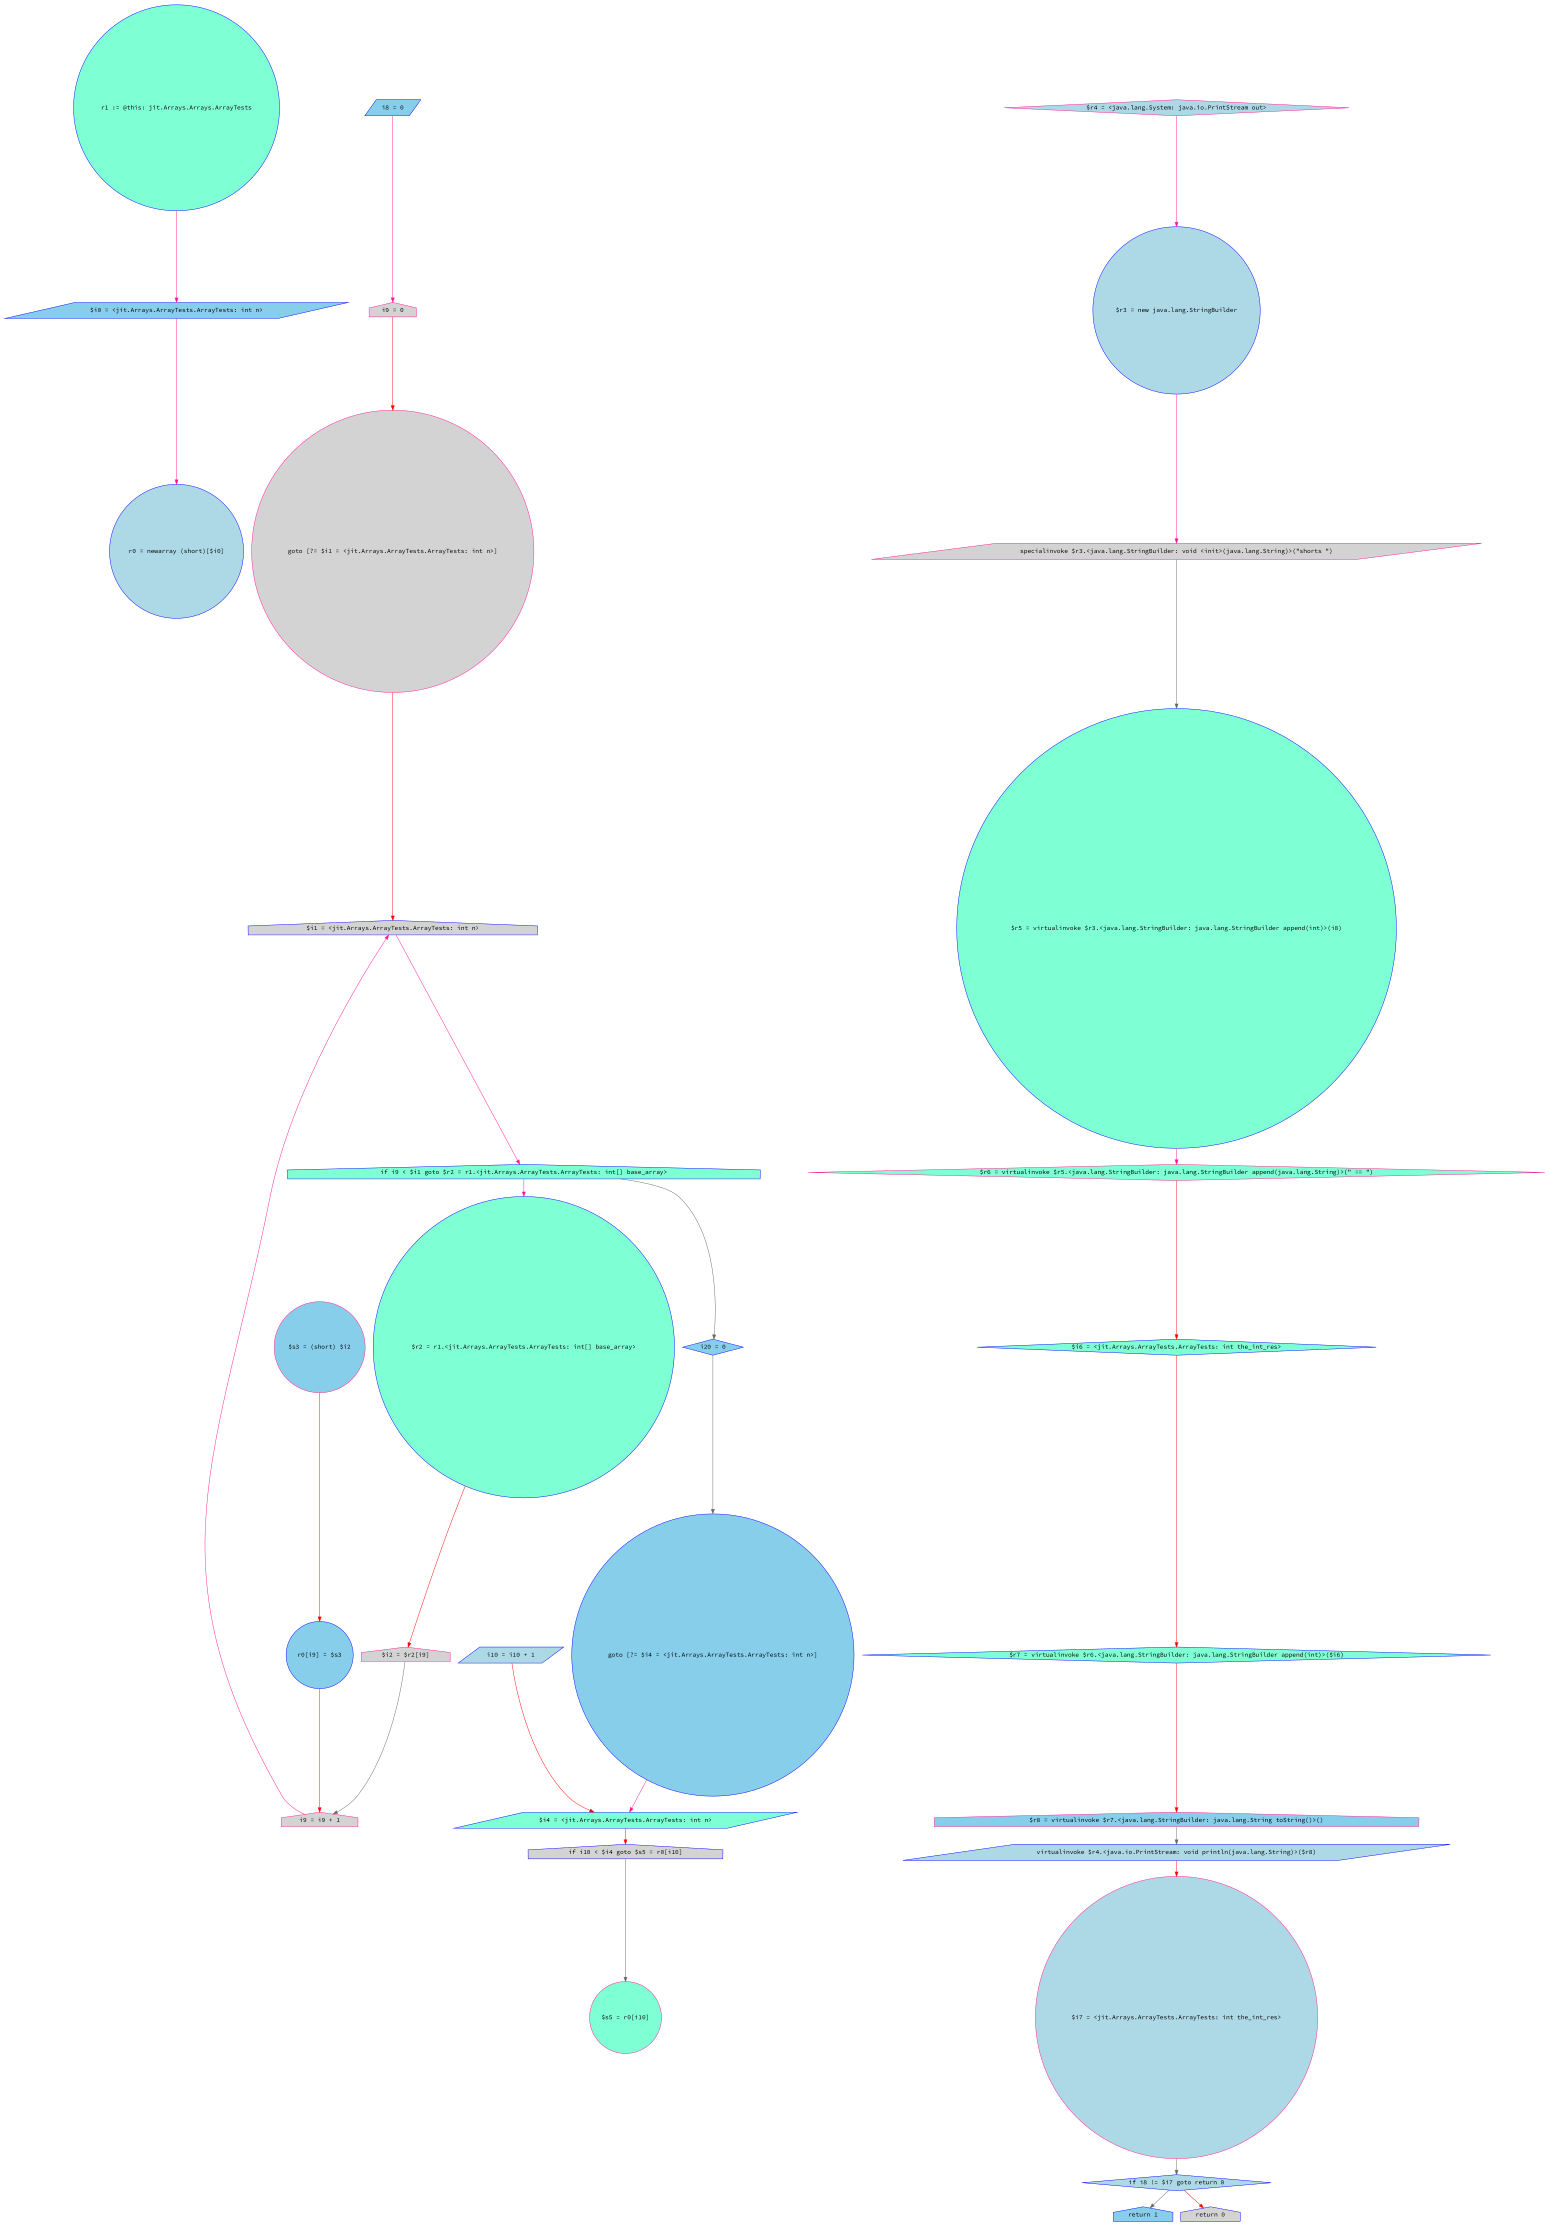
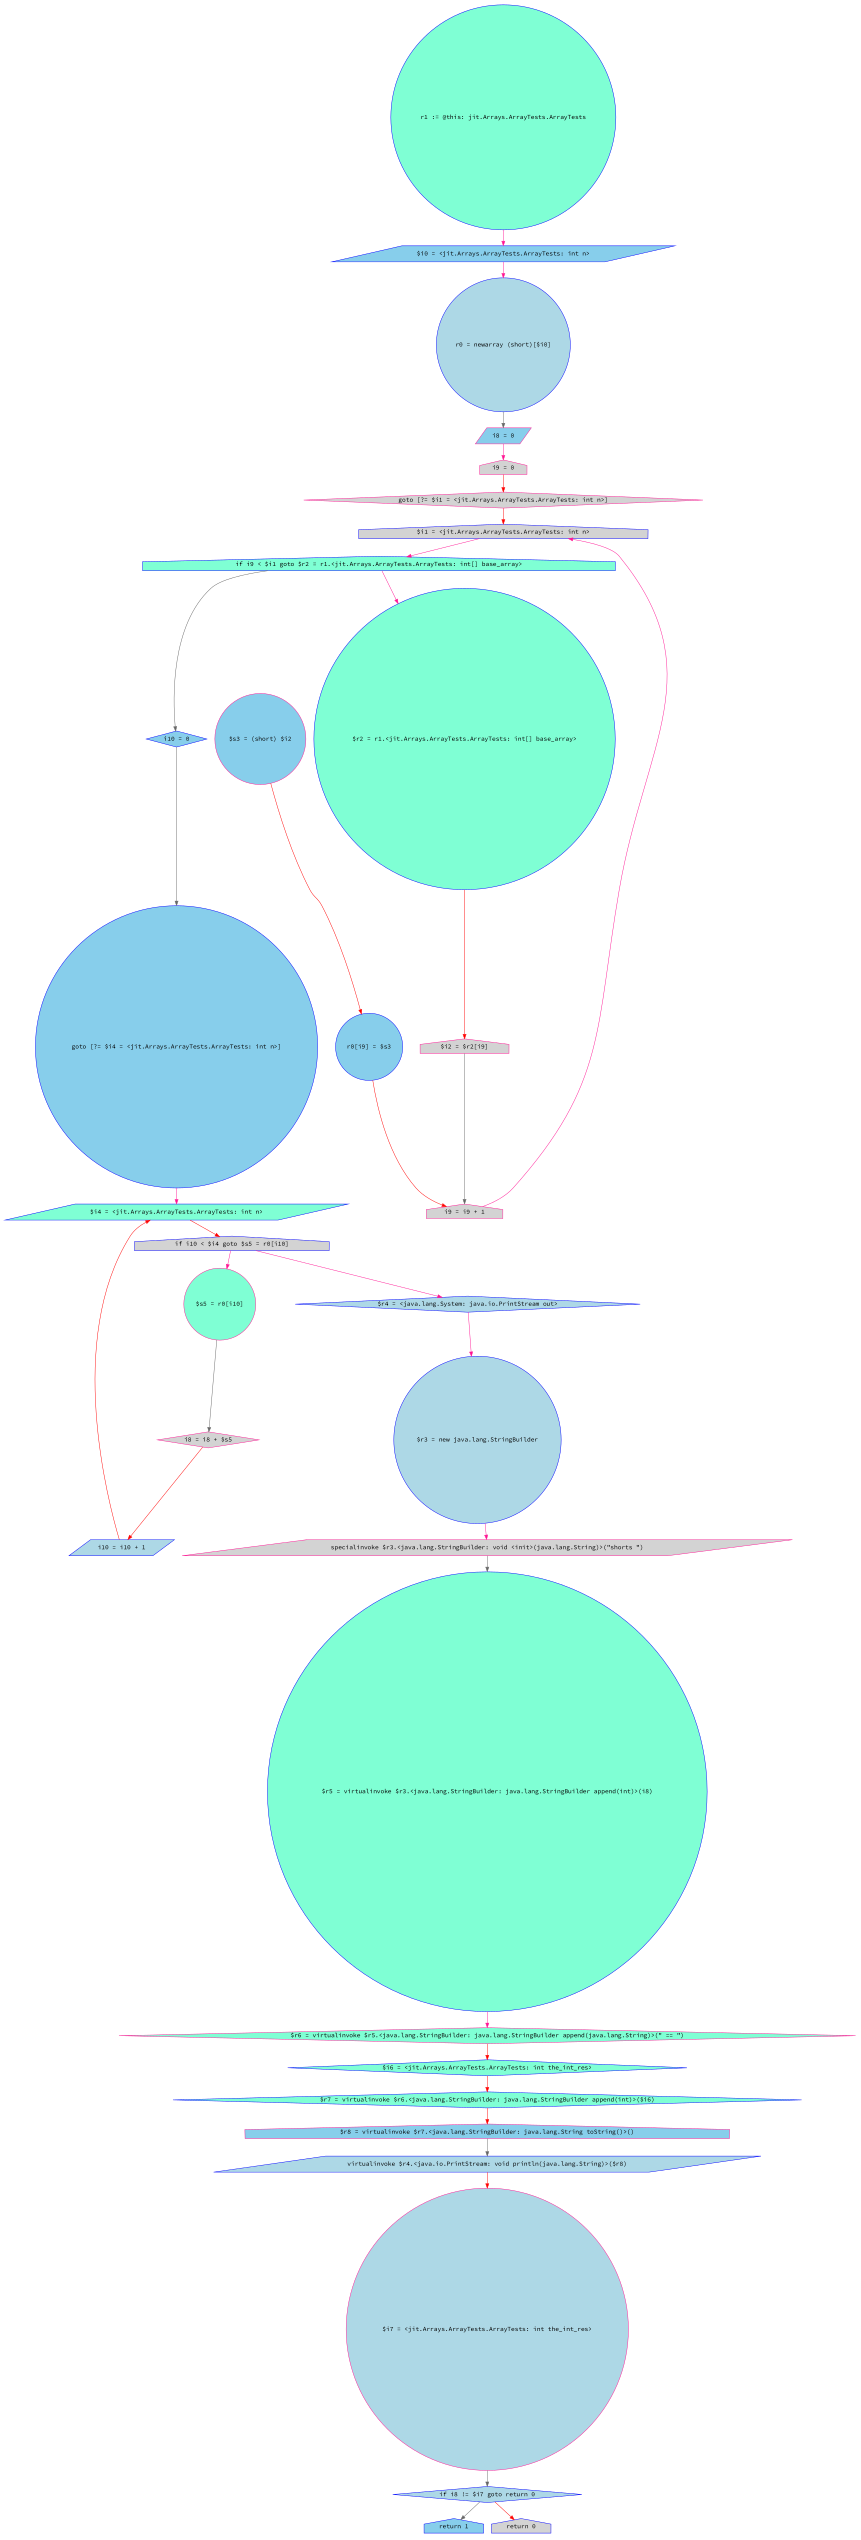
(177, 108) -> (503, 117)
(393, 108) -> (503, 436)
(1177, 108) -> (468, 1304)
none -> (503, 418)
(393, 551) -> (503, 500)
none -> (347, 1273)
(713, 1347) -> (177, 739)
none -> (208, 1440)
(626, 1918) -> (229, 1258)
